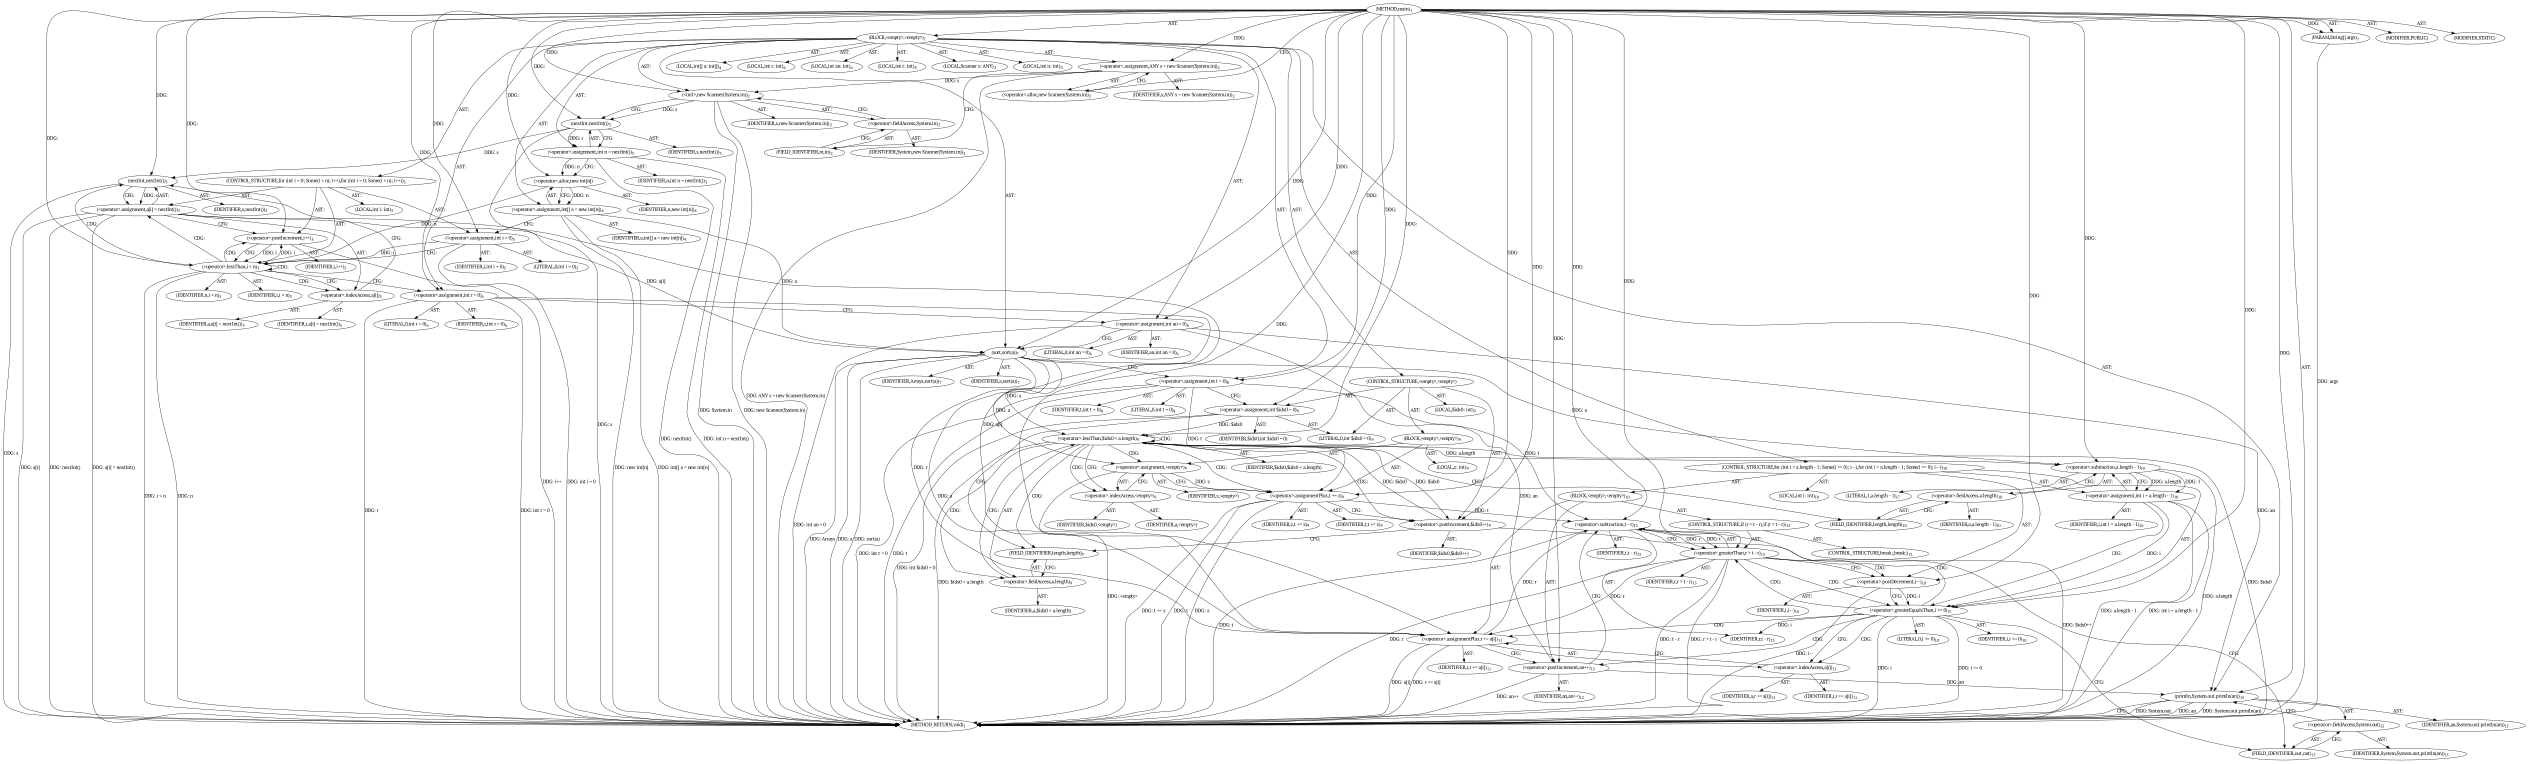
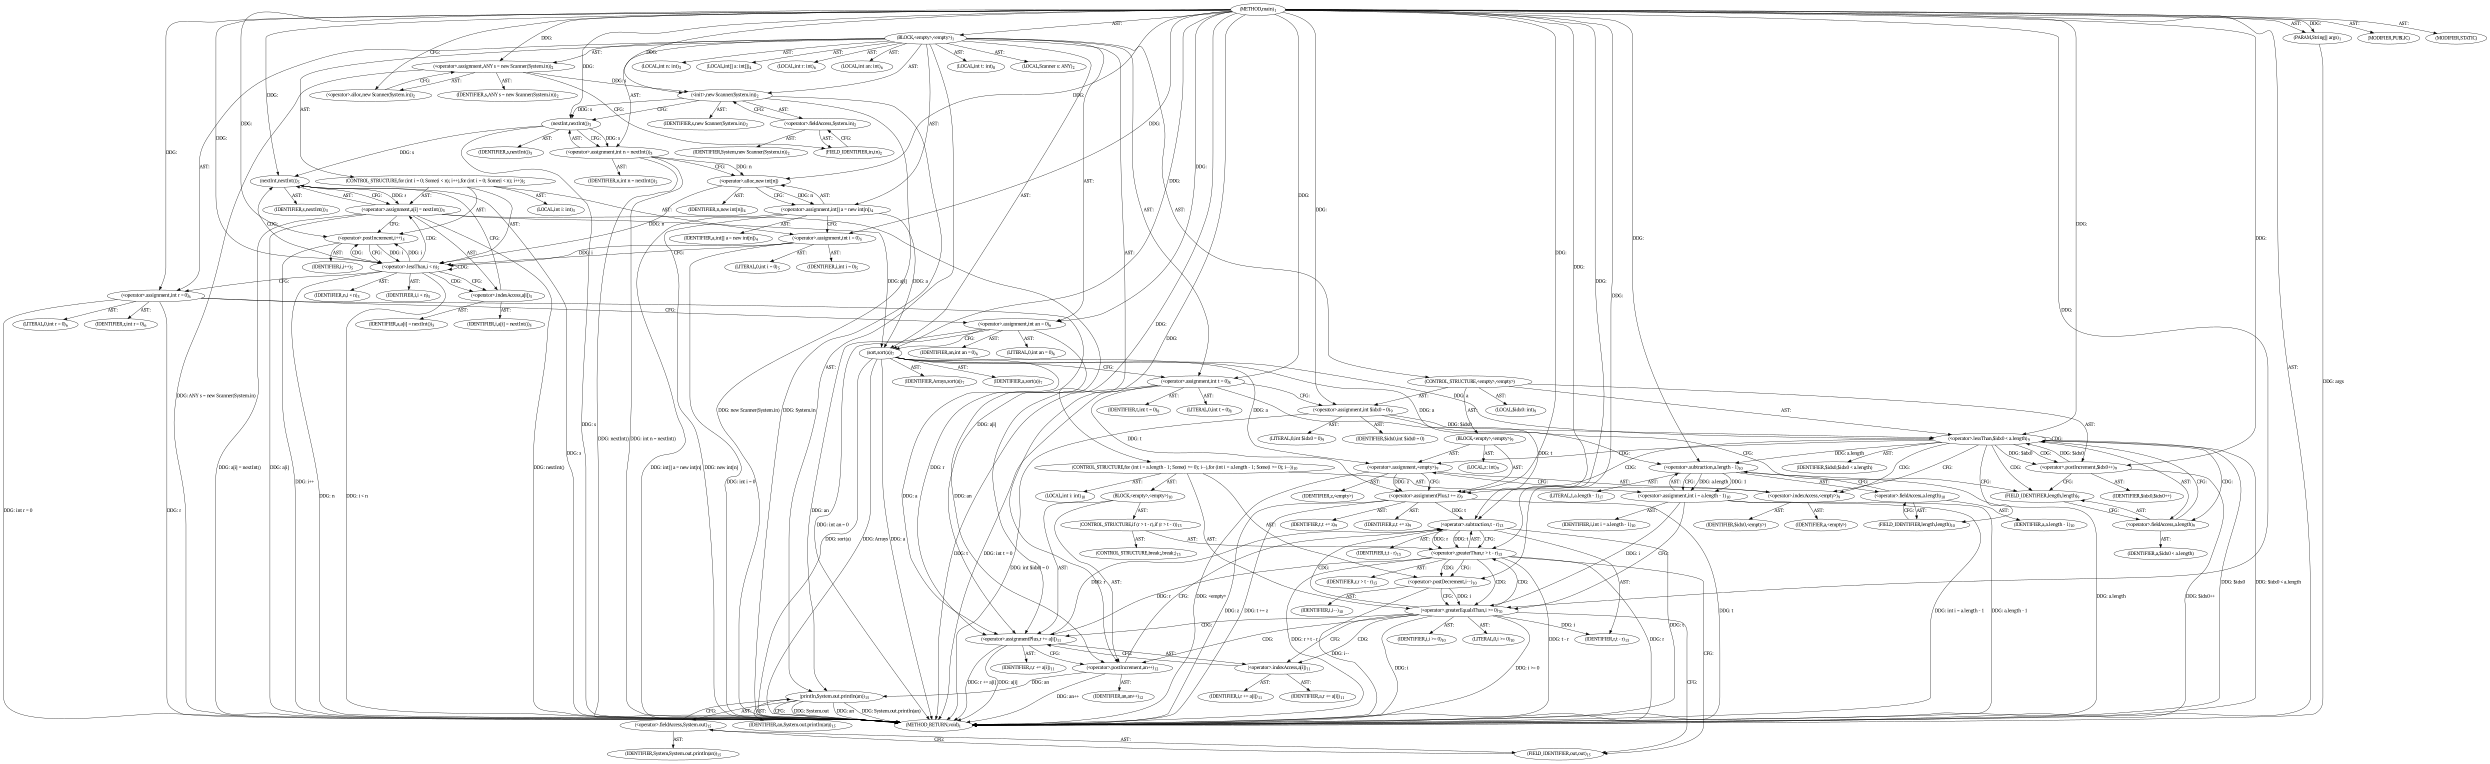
(2159, 21) -> none
(1380, 409) -> (1729, 410)
(1368, 516) -> none
